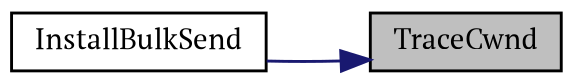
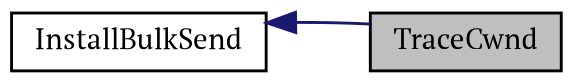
(304, 61) -> (333, 23)
